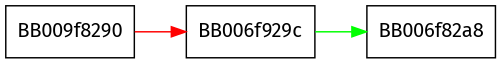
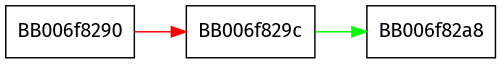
(70, 32) -> (70, 32)
(251, 32) -> (251, 32)
